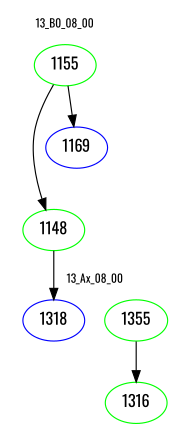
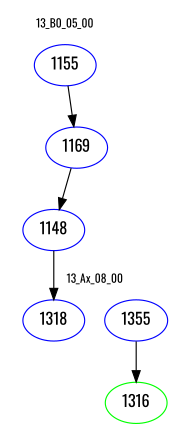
(65, 25) -> (65, 25)
(65, 65) -> (65, 65)
(34, 140) -> (67, 183)
(54, 230) -> (54, 230)
(136, 320) -> (136, 320)
